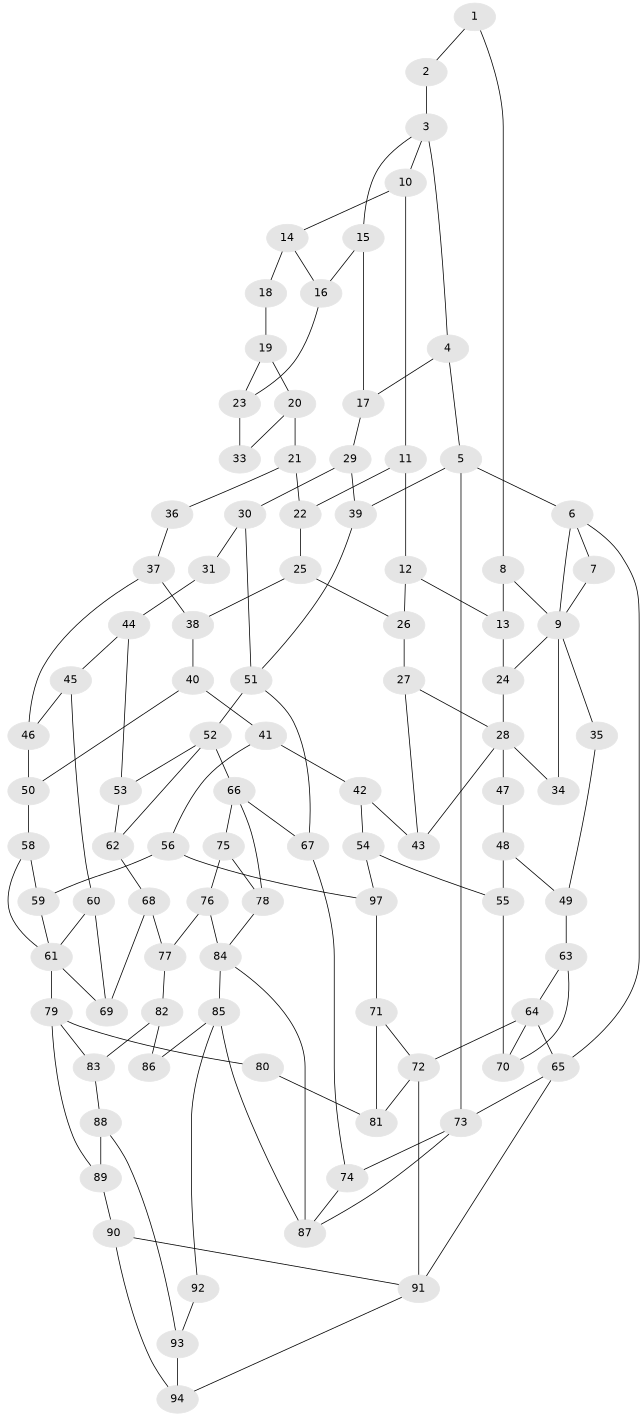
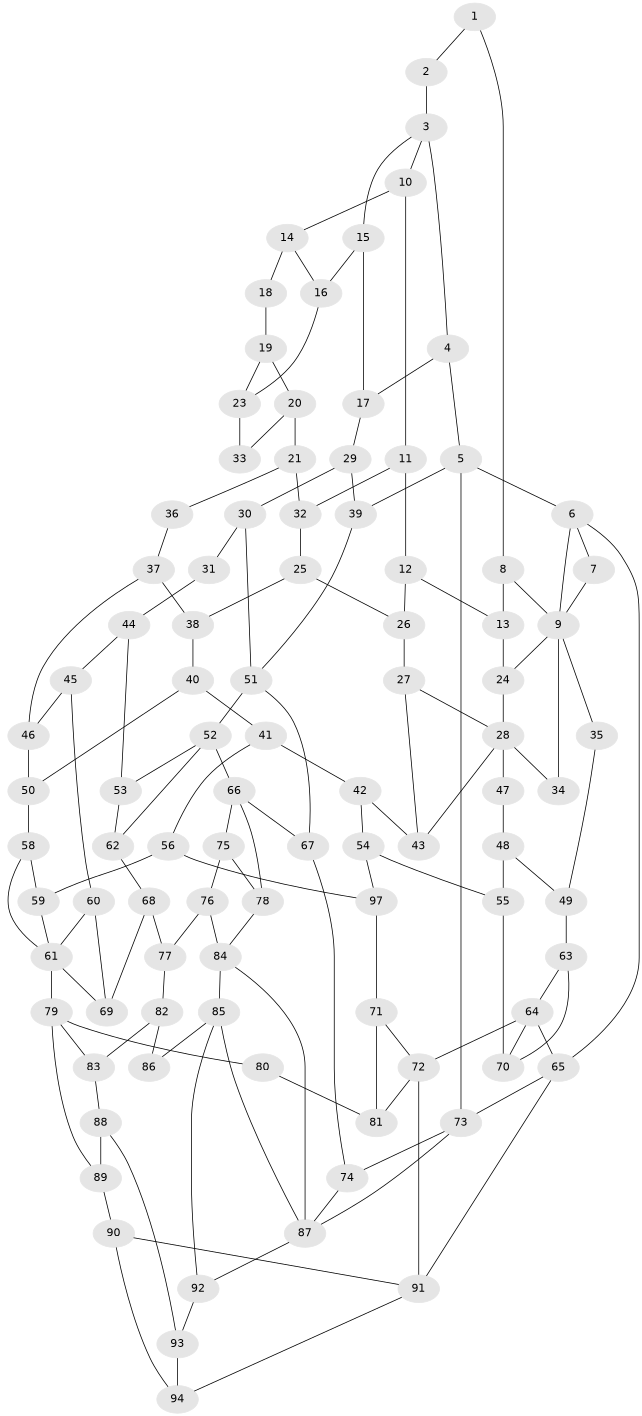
(300, 515) -> (300, 515)
none -> (248, 1263)
